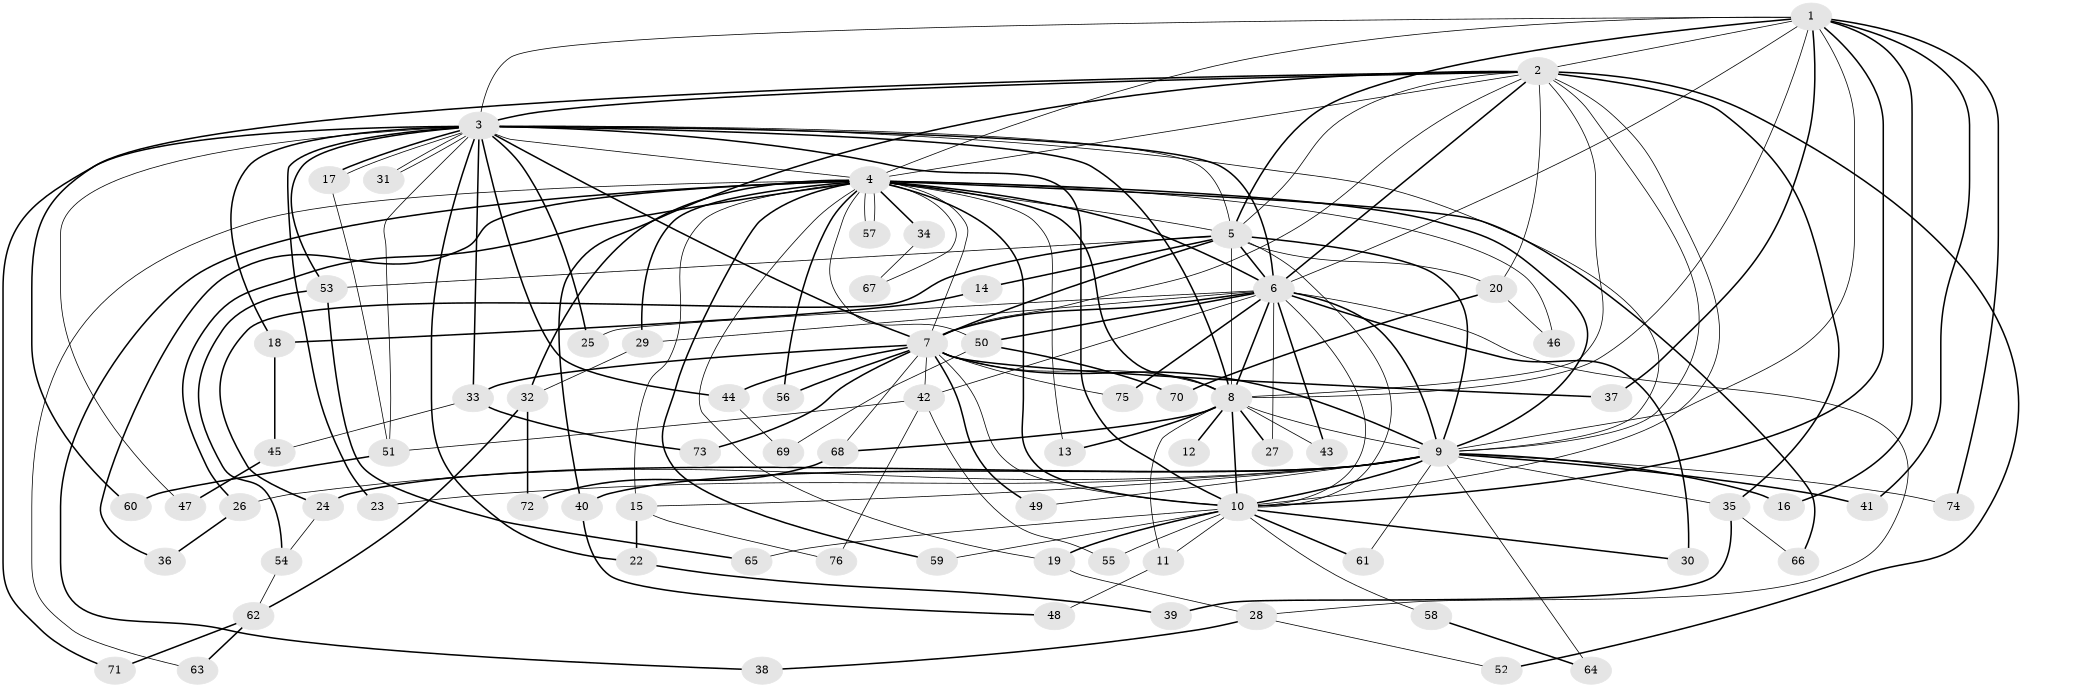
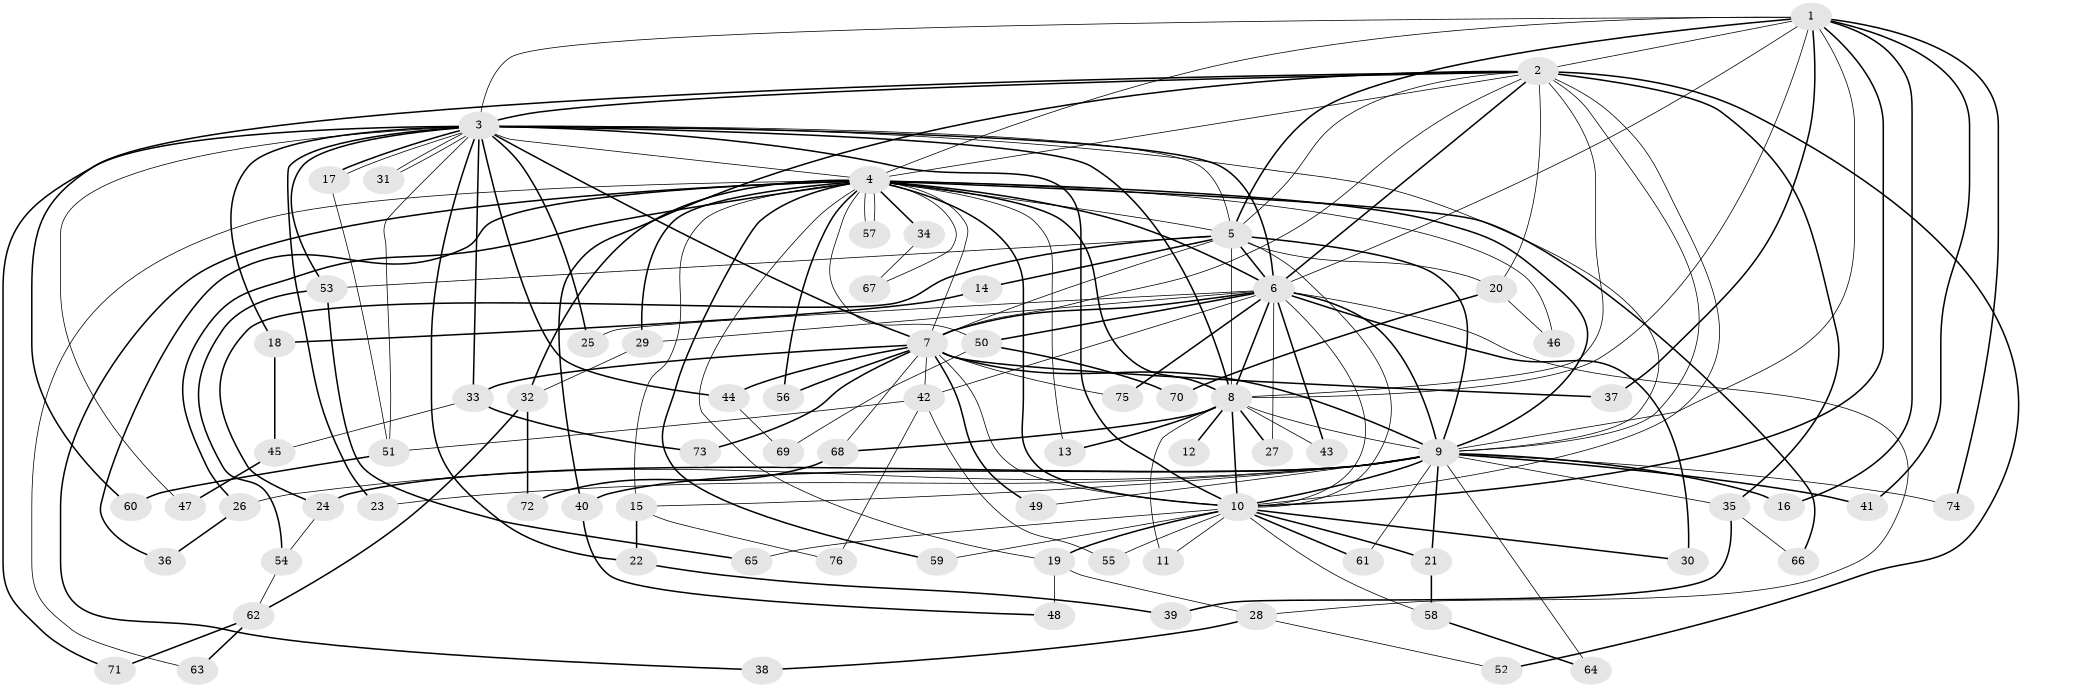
(1070, 287) -> (1070, 287)
(1079, 371) -> none
none -> (1431, 562)
(1109, 589) -> (1054, 589)
